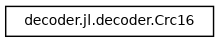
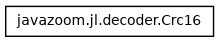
(110, 21) -> (110, 21)
